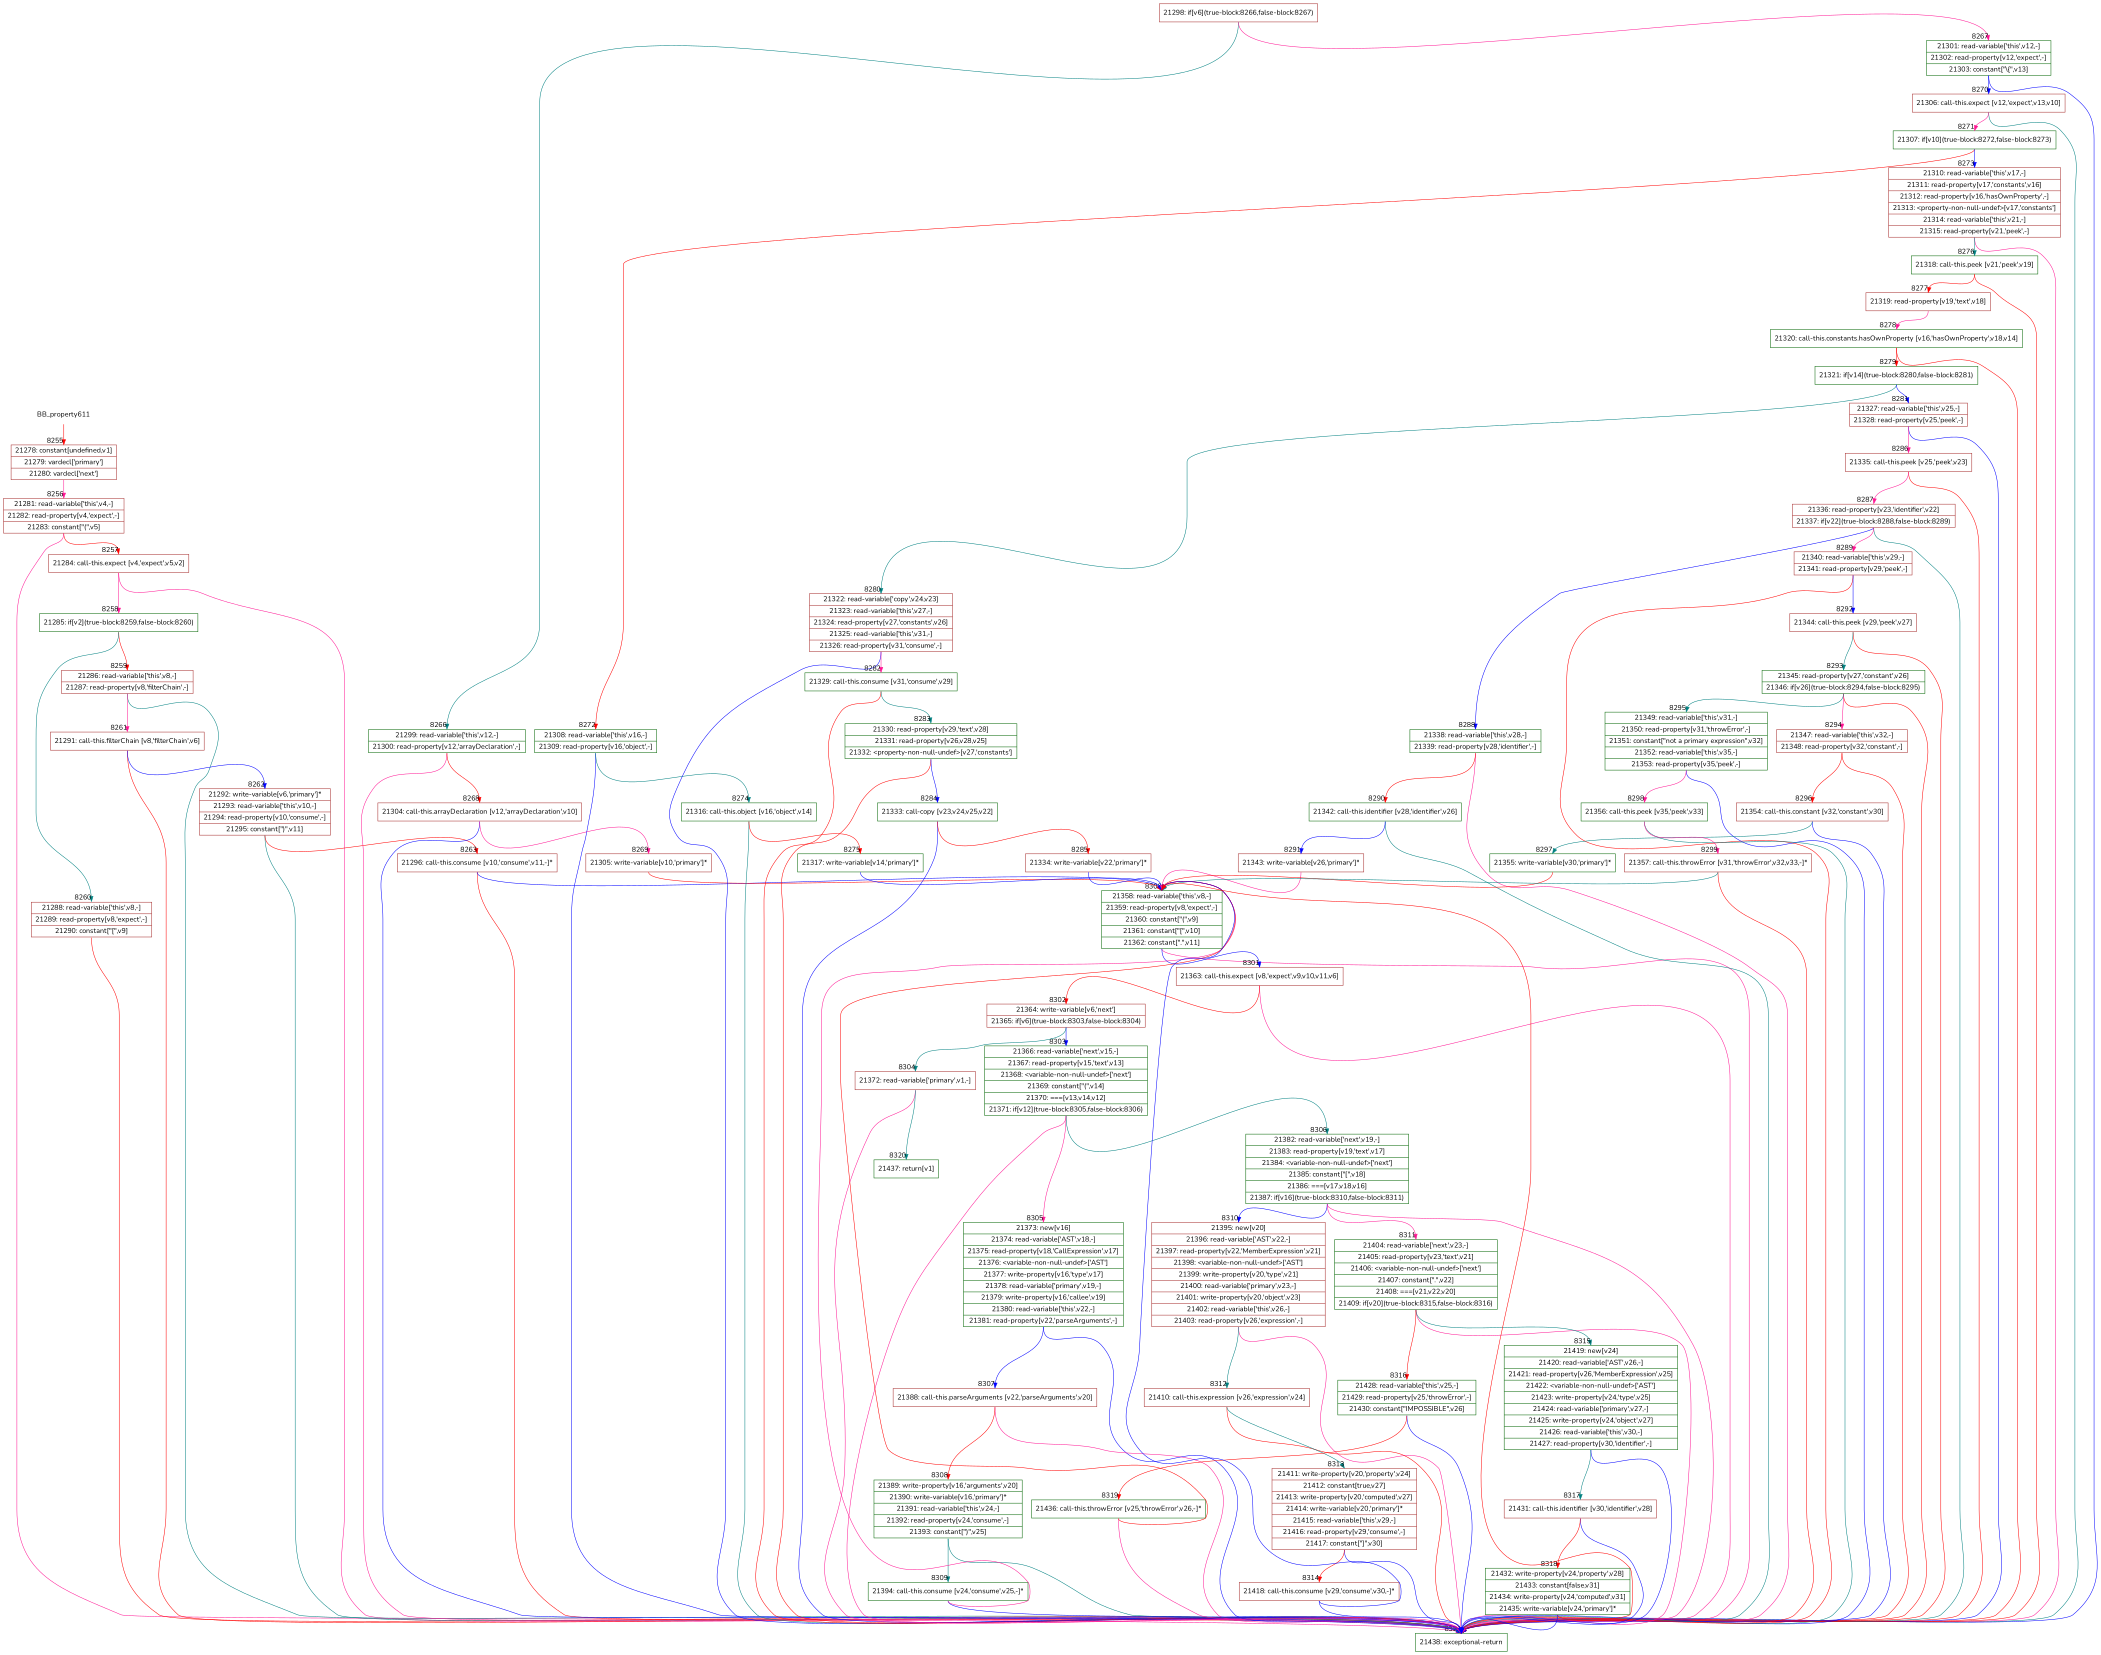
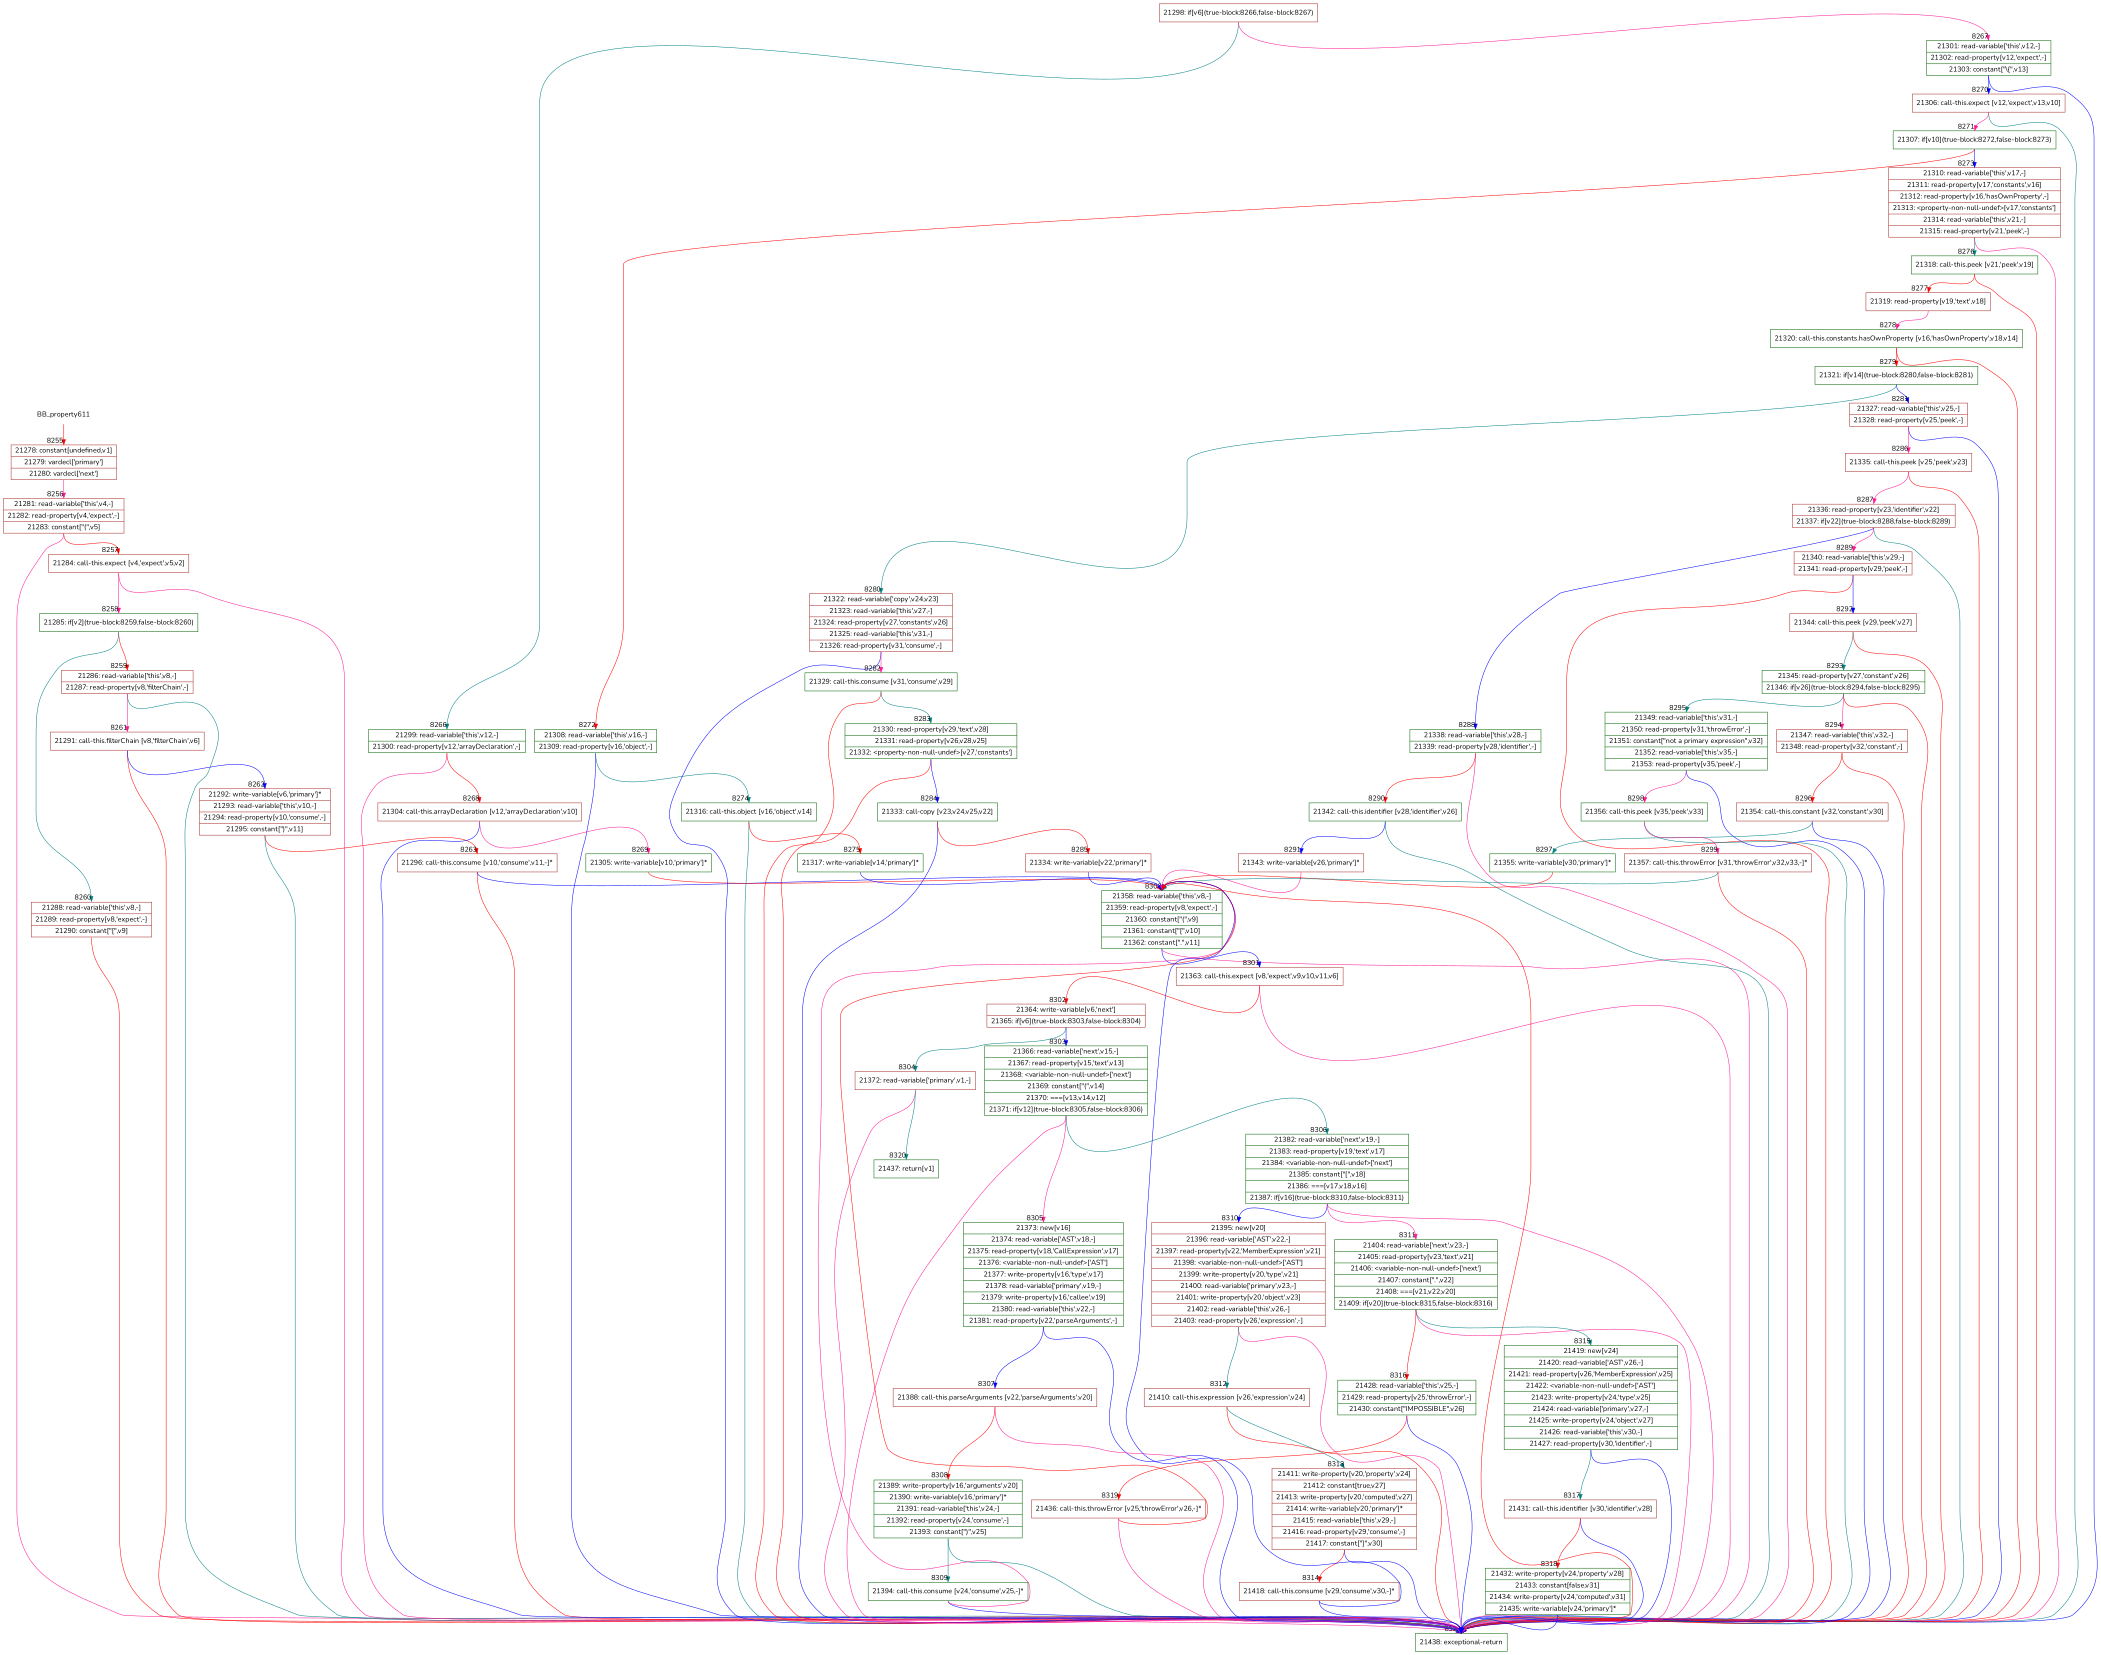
(649, 863) -> (649, 863)
(1118, 1509) -> (1118, 1509)
